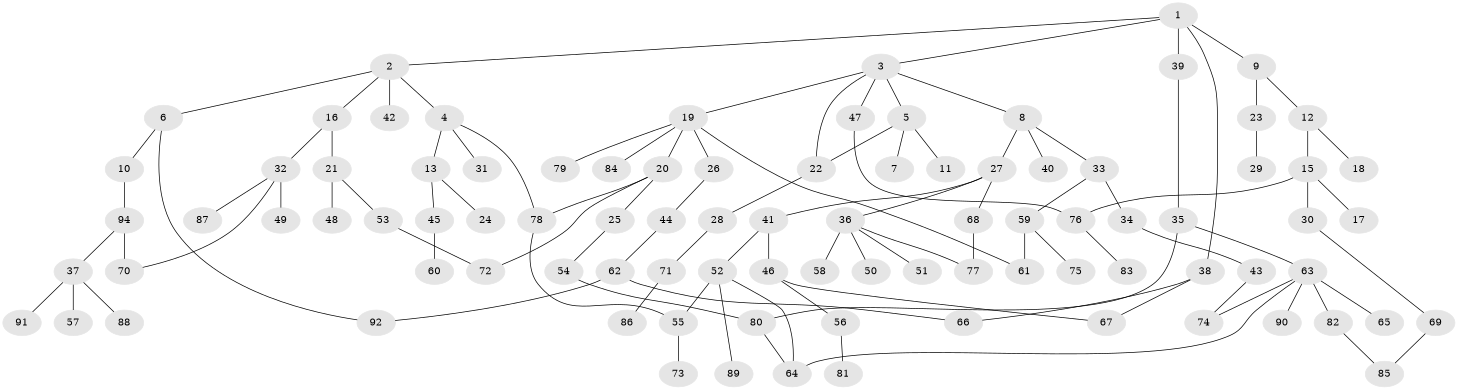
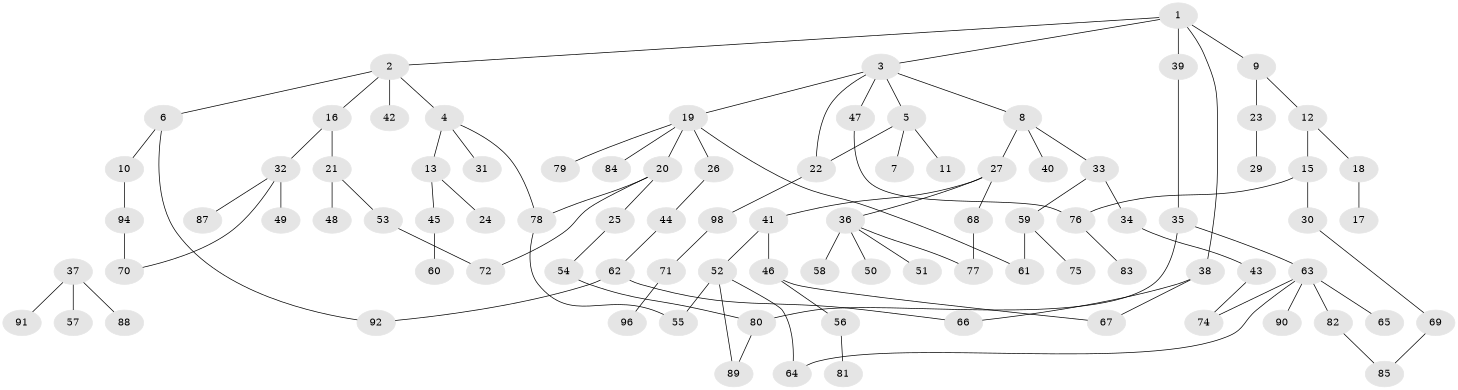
(1333, 195) -> (1359, 195)
(718, 220) -> (718, 220)
(99, 246) -> none
(627, 323) -> (627, 323)
(774, 348) -> (745, 348)
(678, 374) -> none
